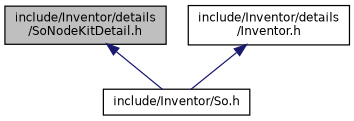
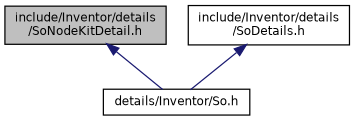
(269, 25) -> (269, 25)
(177, 102) -> (177, 102)
